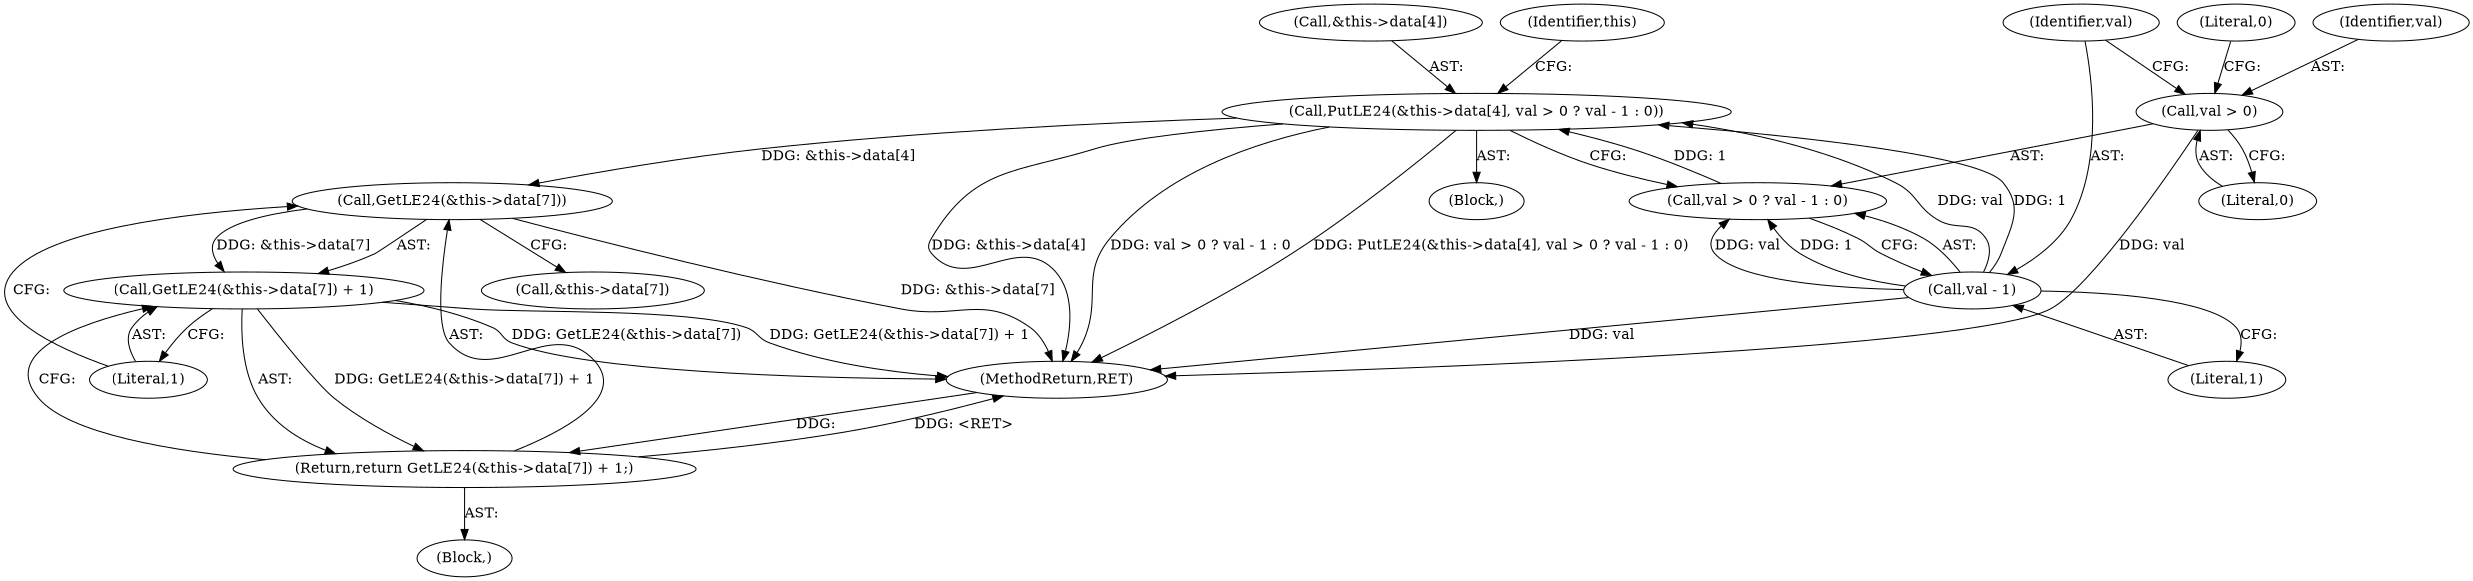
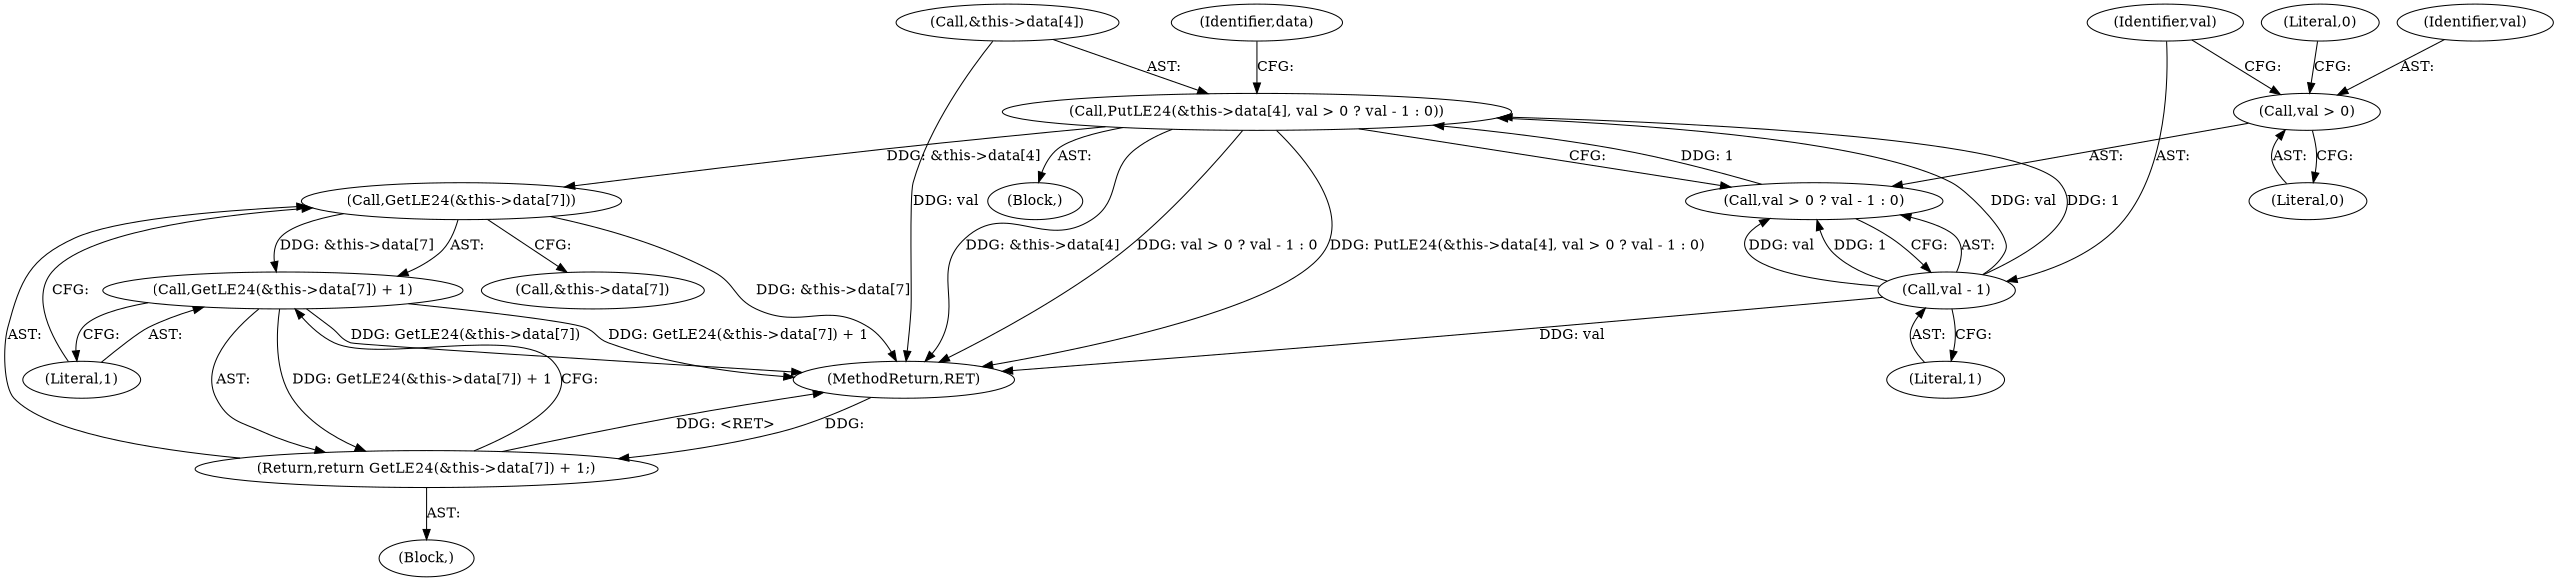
(1582, 23) -> (1257, 23)
(1731, 351) -> (913, 185)
